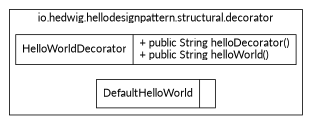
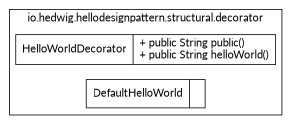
(215, 43) -> (192, 43)
